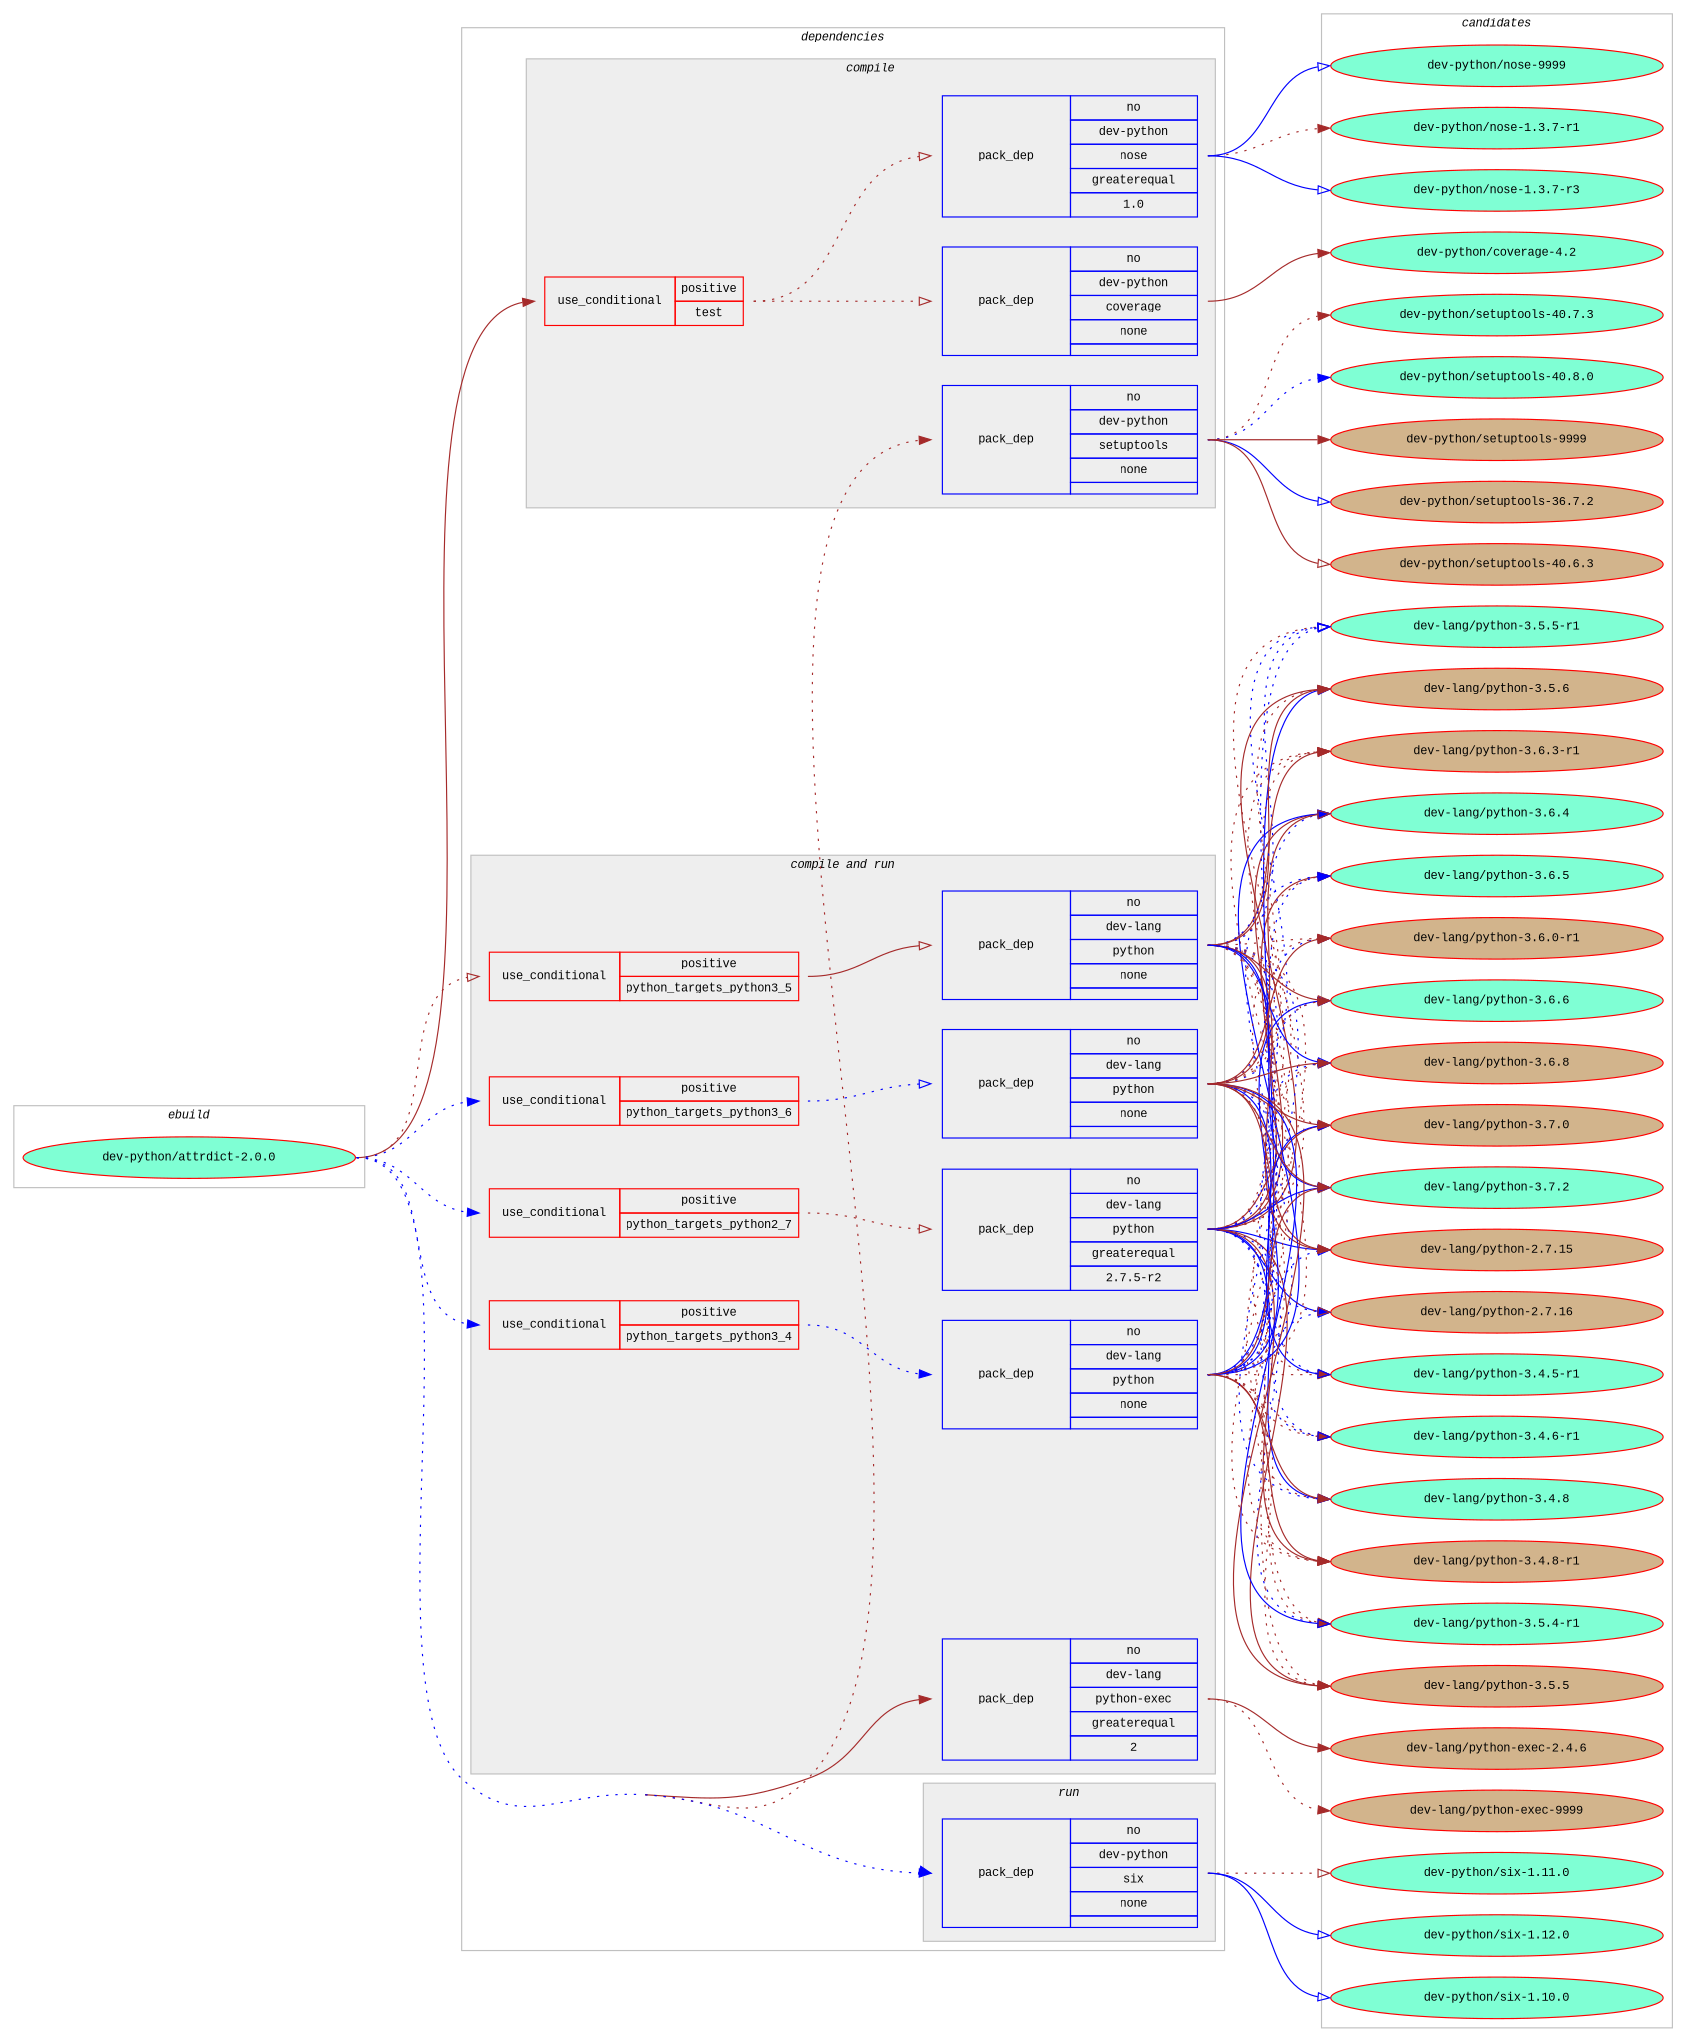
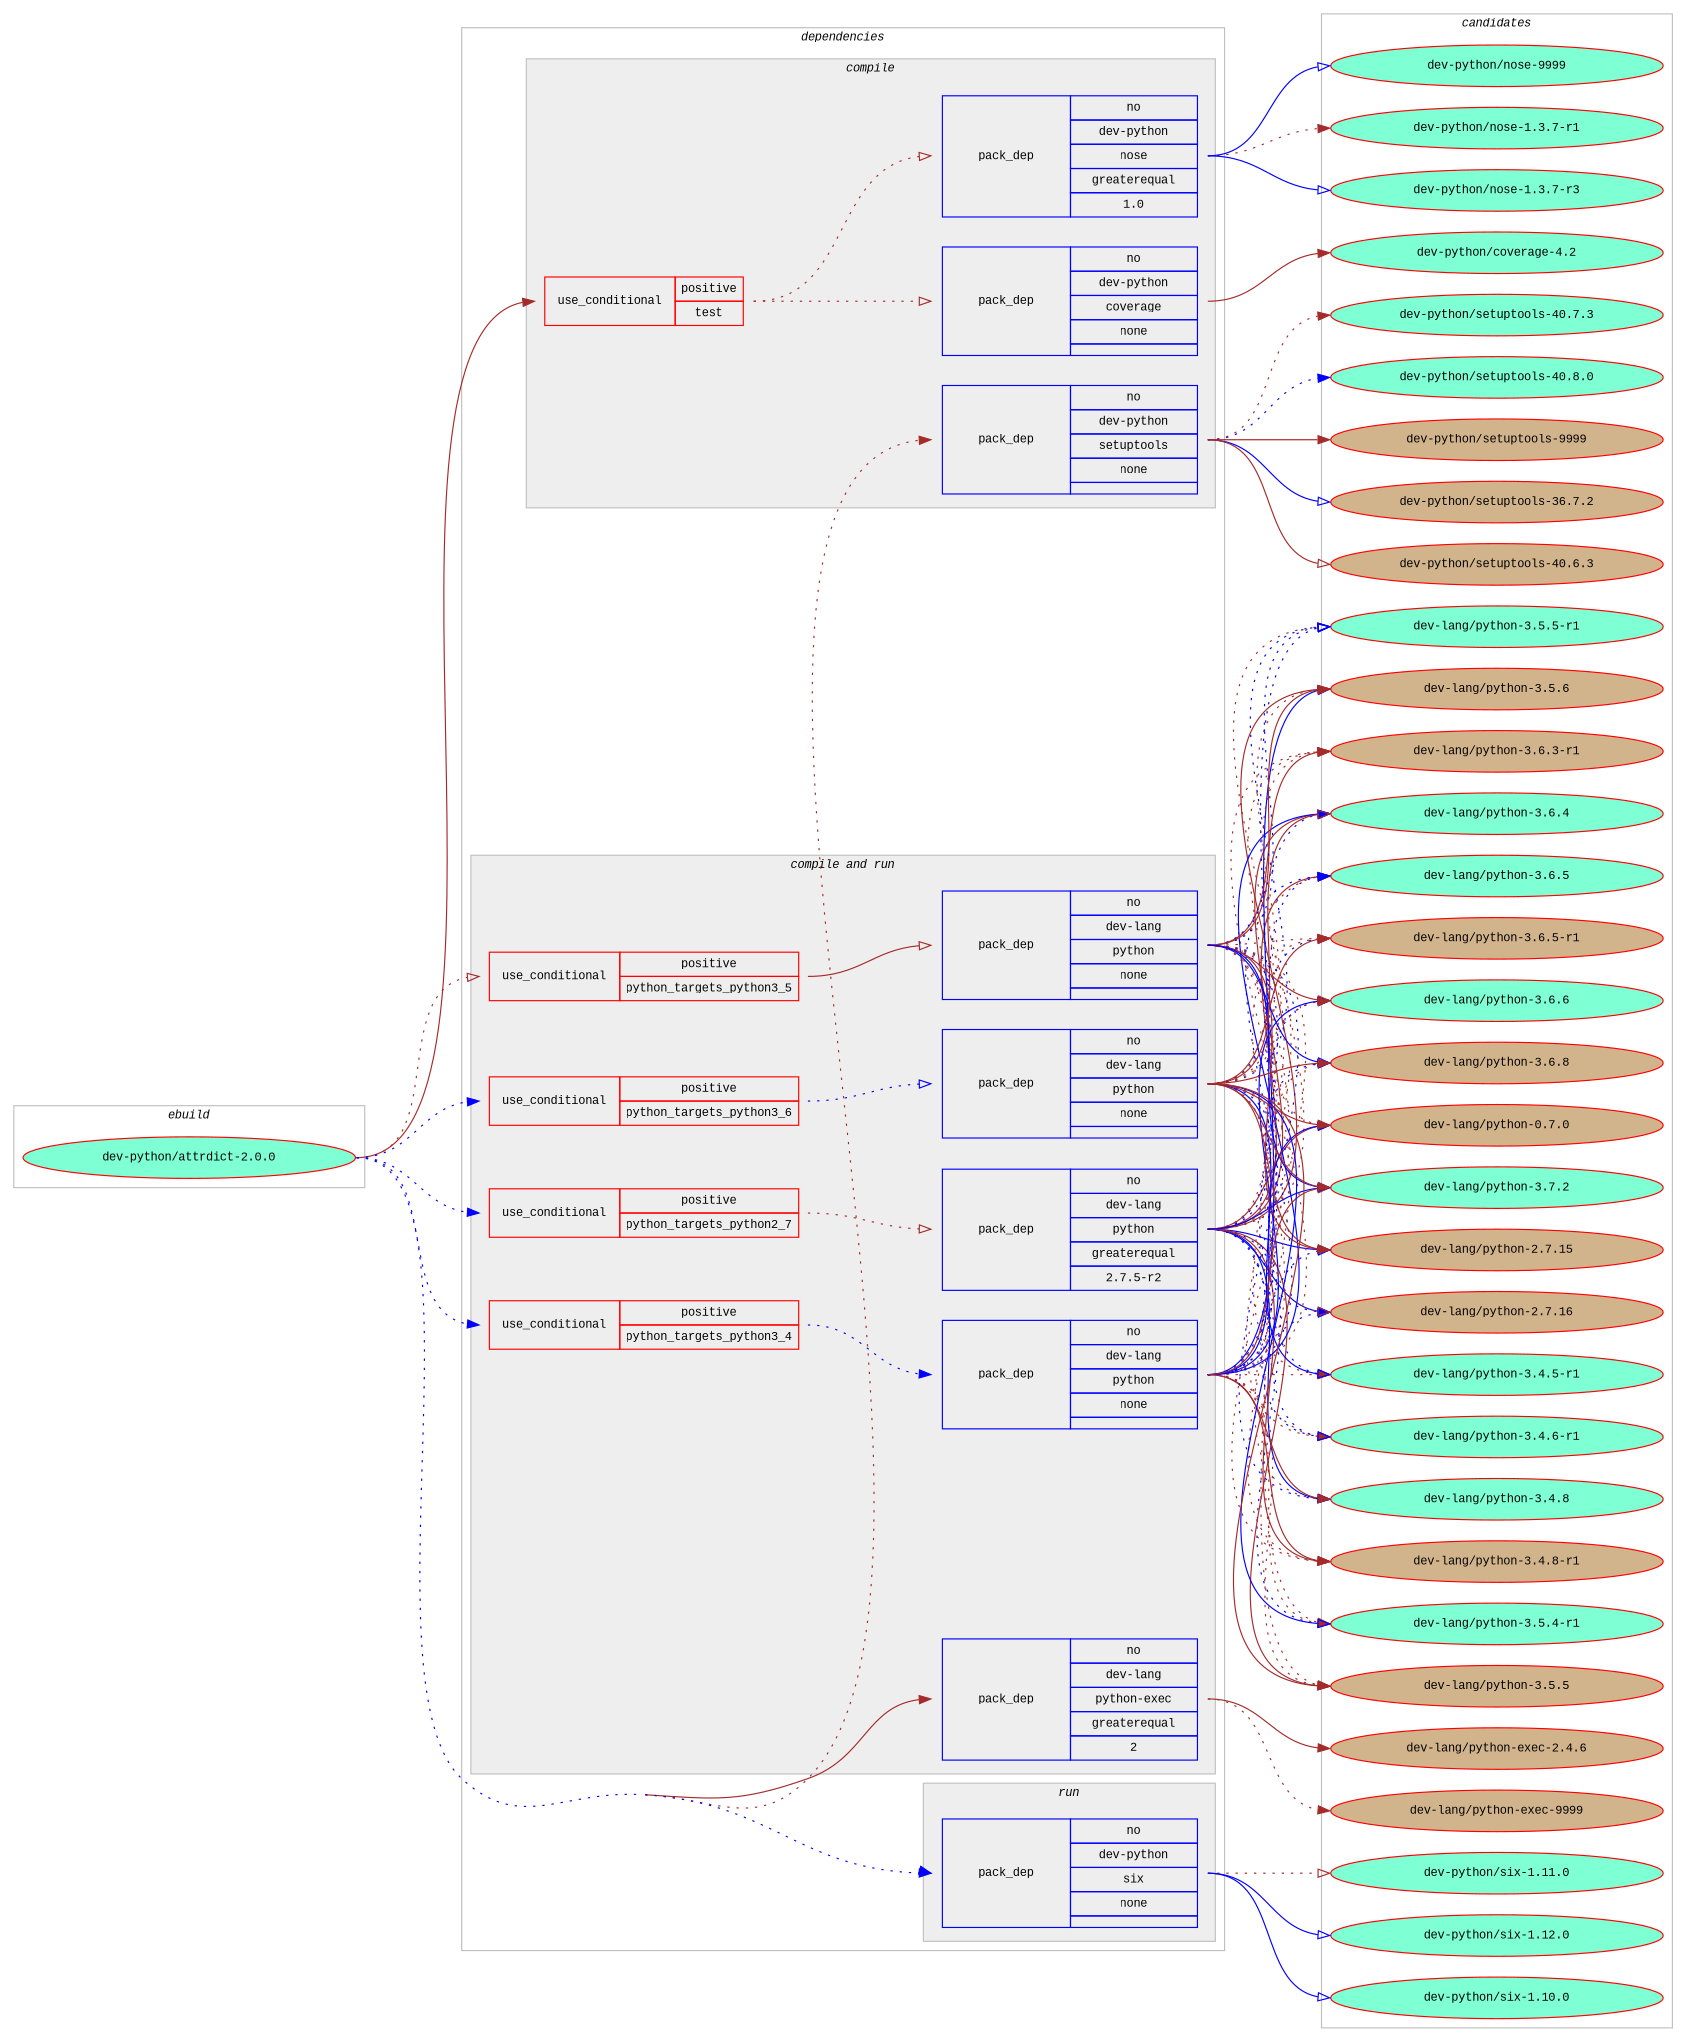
(1497, 938) -> (1497, 938)
(1497, 1125) -> (1497, 1125)
